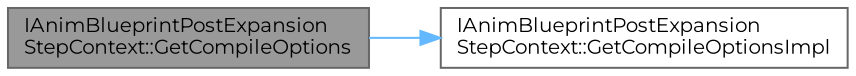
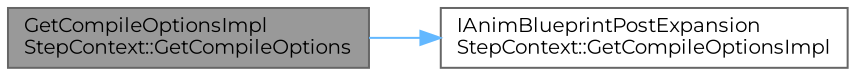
(188, 38) -> (188, 38)
